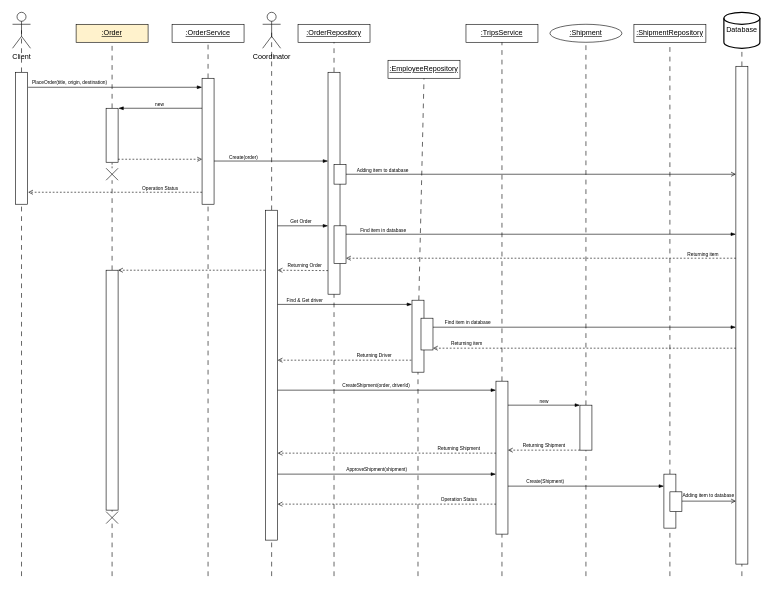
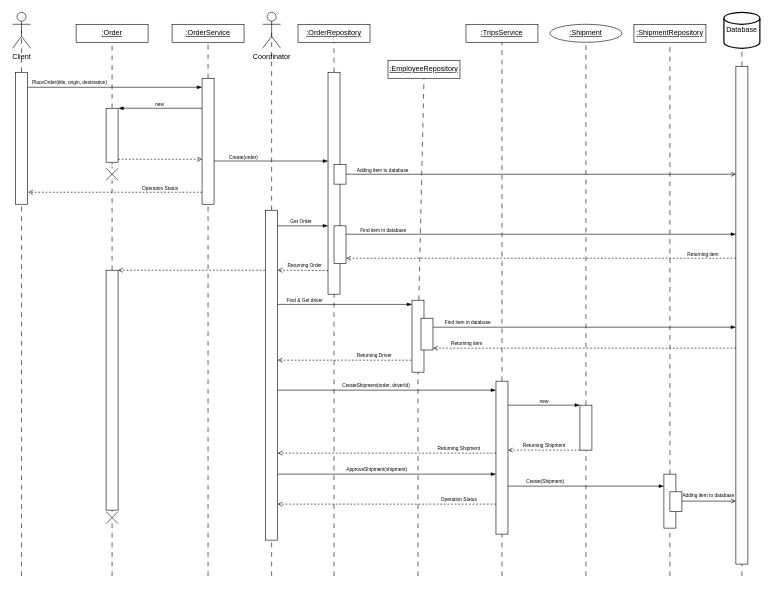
(112, 33) -> (112, 33)
